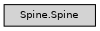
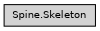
(50, 15) -> (50, 15)
